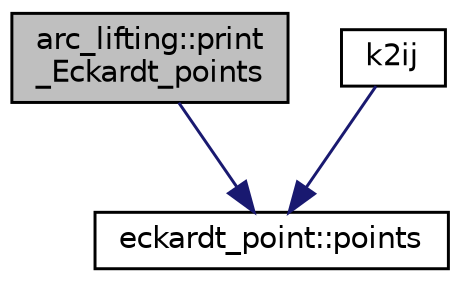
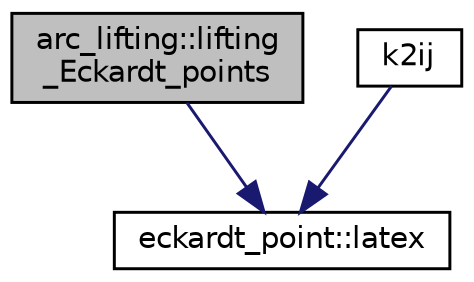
(150, 58) -> (157, 58)
(272, 241) -> (282, 241)
